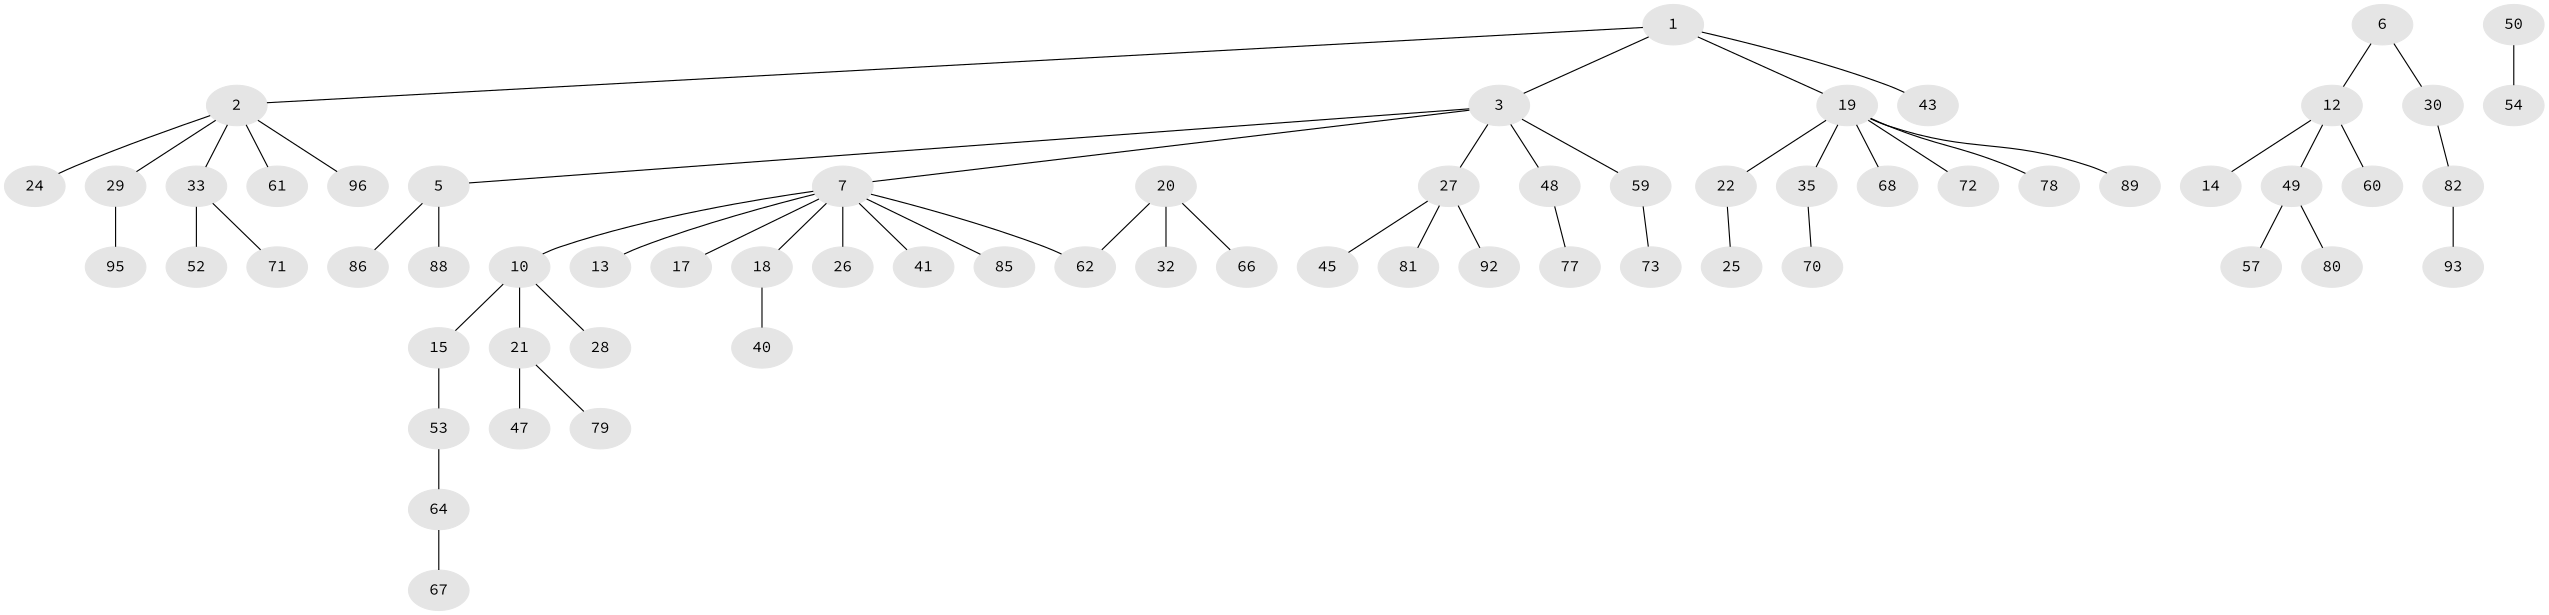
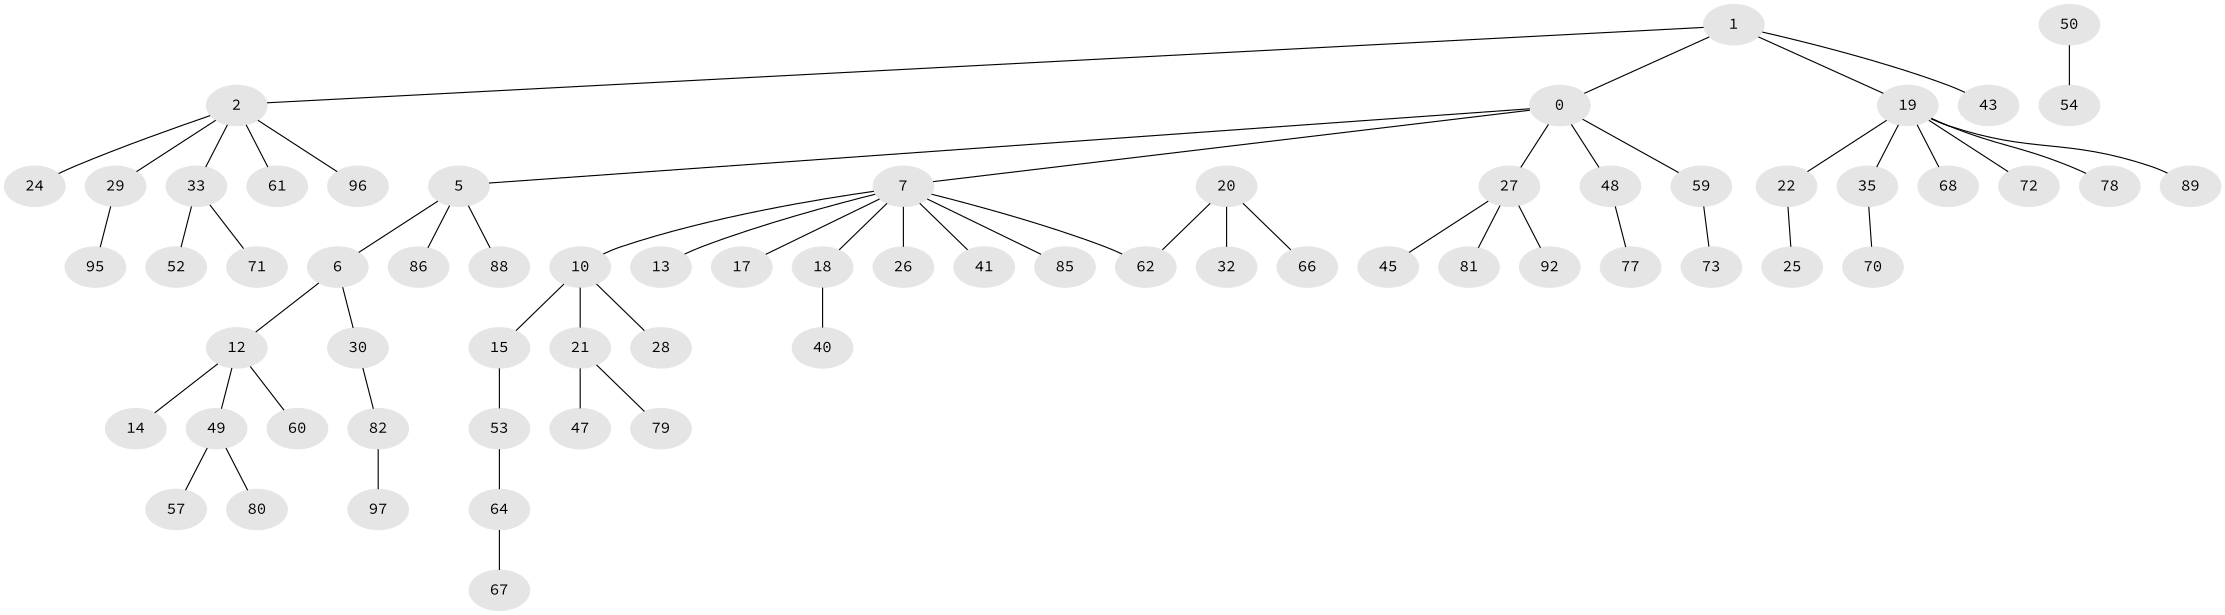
(1499, 105) -> (1560, 105)
none -> (398, 227)
(2453, 267) -> (378, 509)
